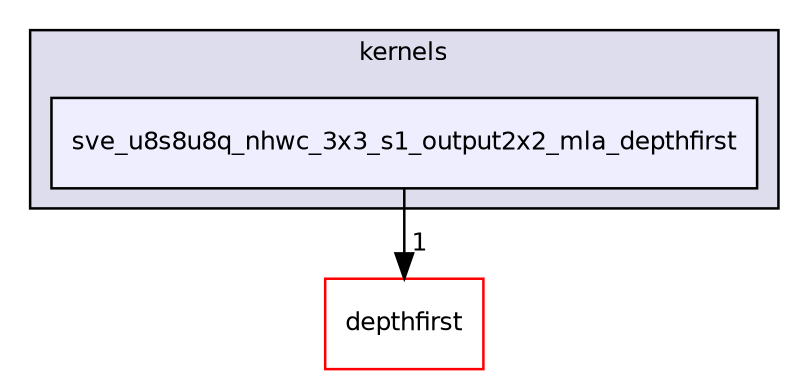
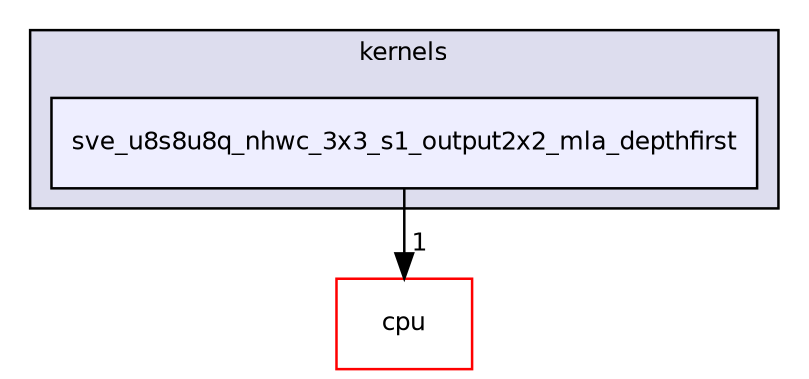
(404, 324) -> (404, 324)
